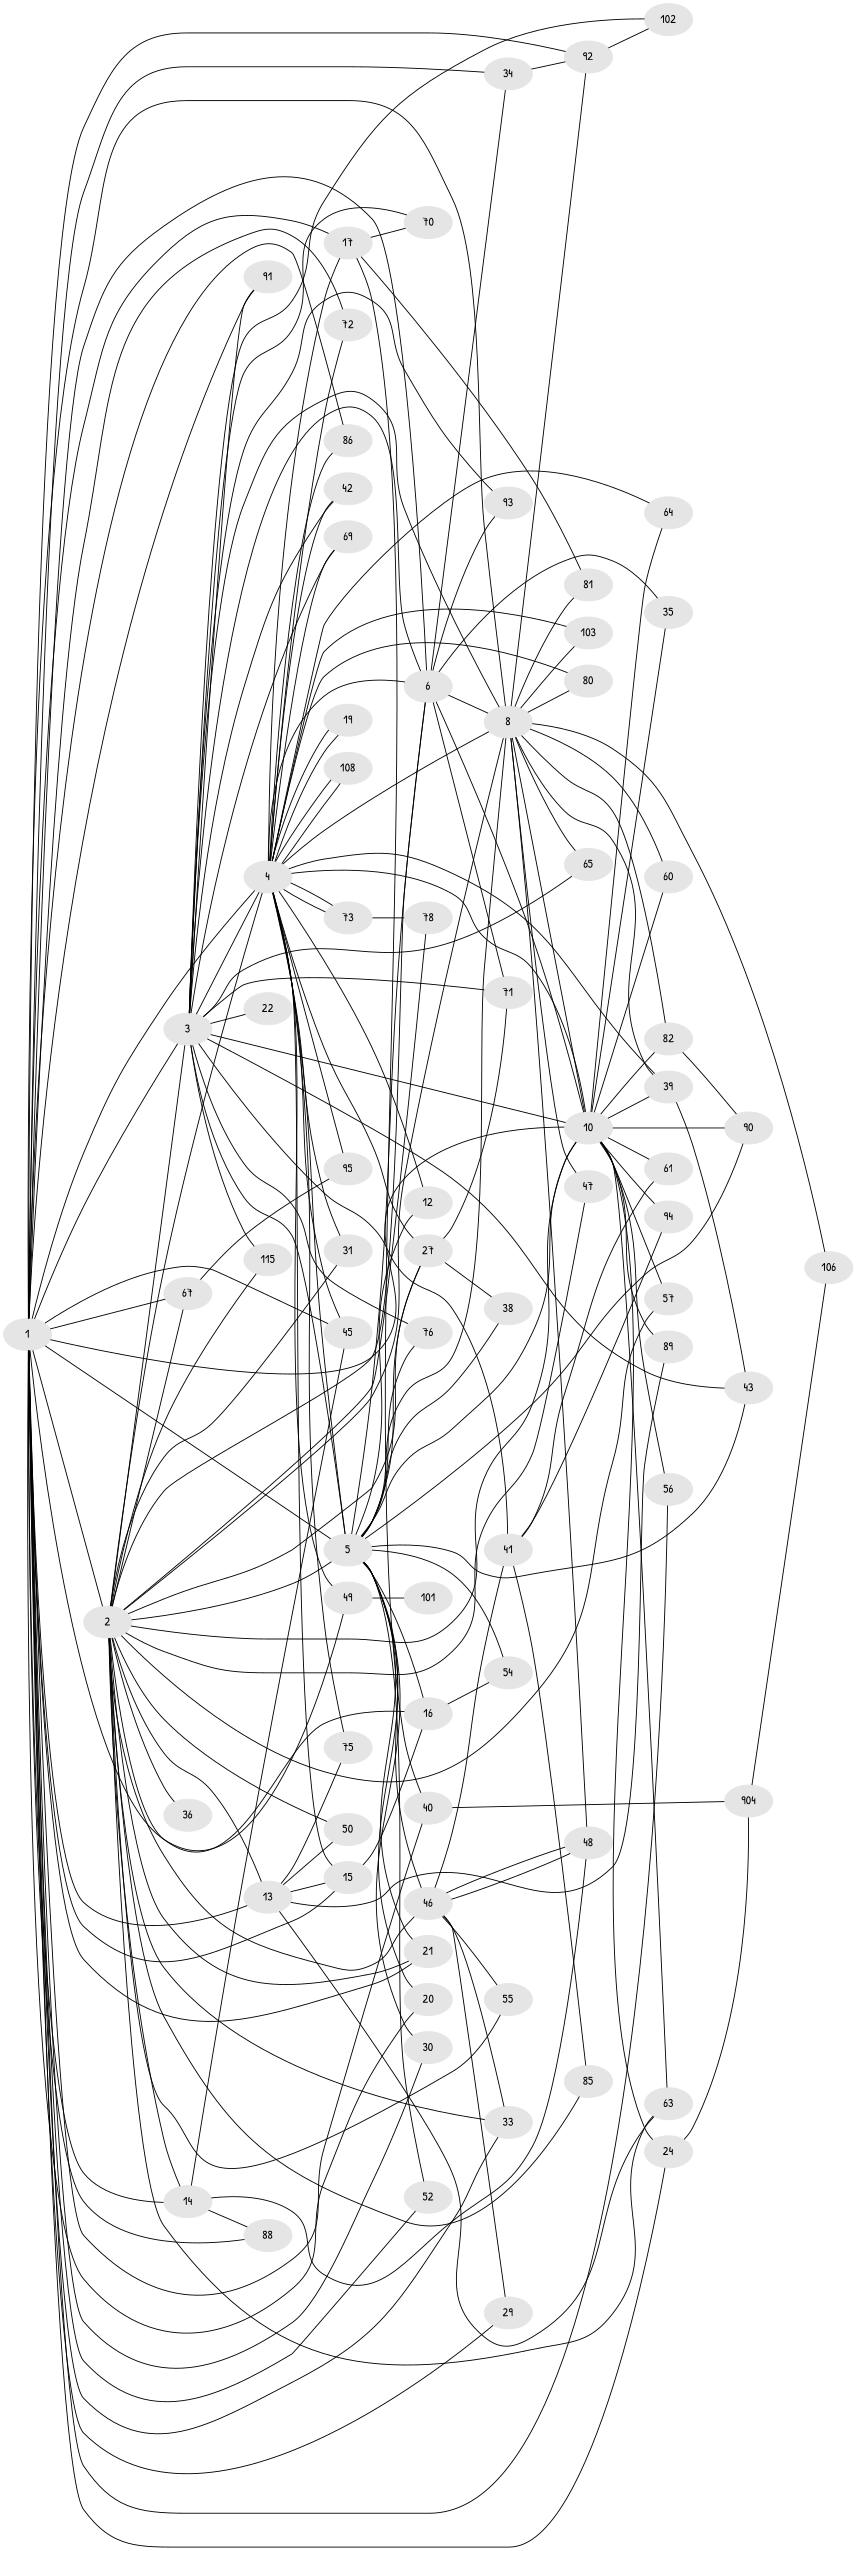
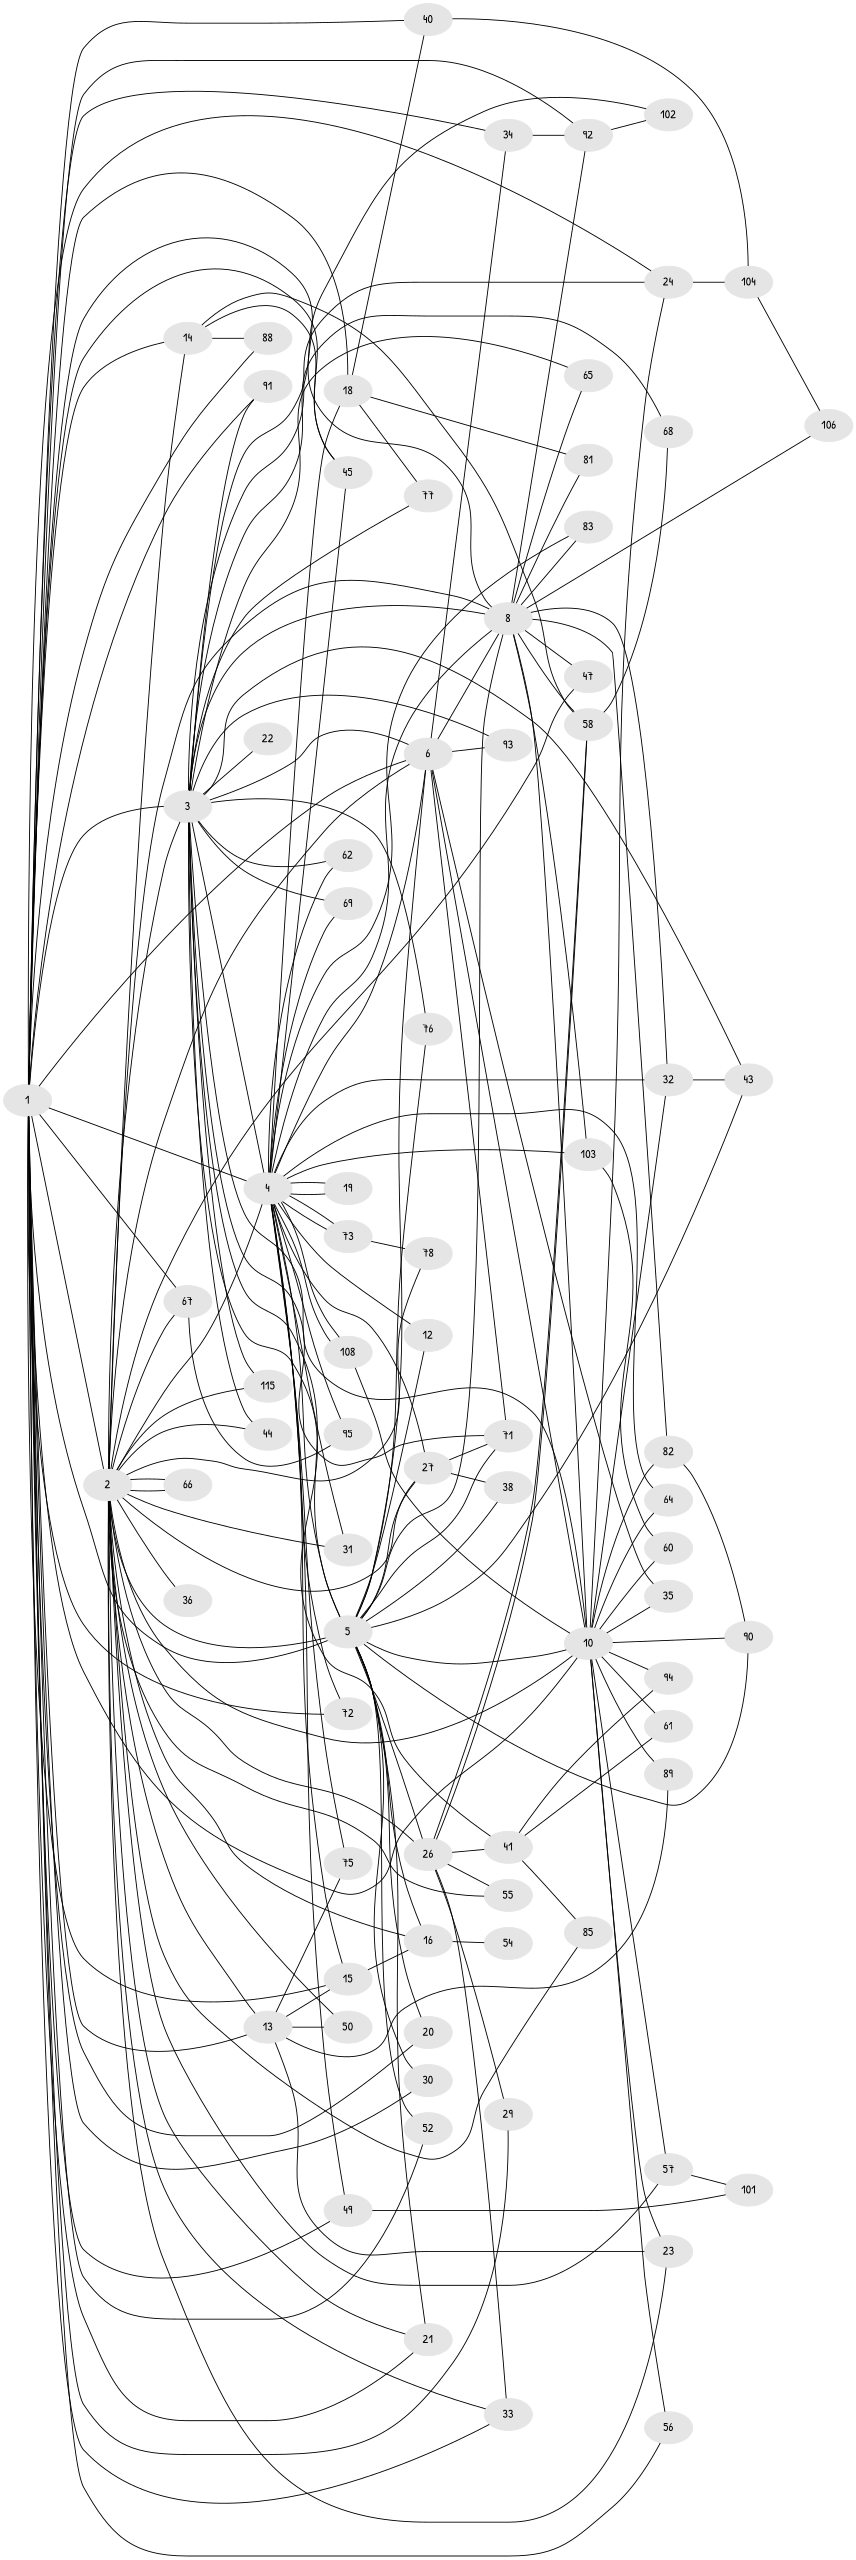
(428, 223) -> (428, 496)
(348, 243) -> (348, 391)
none -> (669, 432)
none -> (292, 440)
(348, 441) -> none
(348, 489) -> (348, 856)
(588, 681) -> (588, 527)
(613, 778) -> (631, 1258)
(475, 926) -> (431, 1525)
(669, 1087) -> (669, 1080)
none -> (268, 1434)
none -> (188, 1485)
(458, 1579) -> (434, 1539)
(749, 1801) -> (749, 282)
(588, 1843) -> (588, 725)
(428, 1903) -> (428, 1854)
(669, 2104) -> (669, 2252)
none -> (709, 2180)
